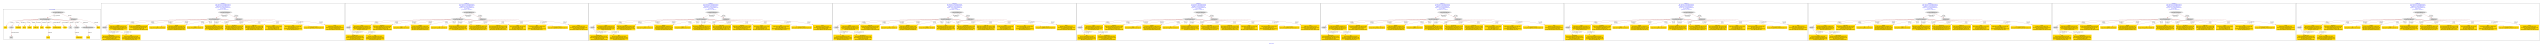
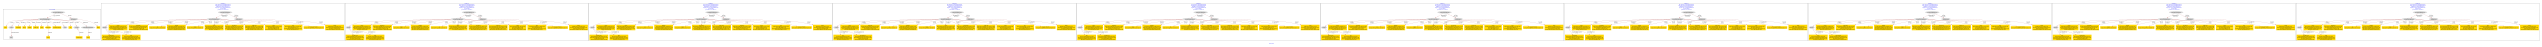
(65, 28) -> (65, 28)
(70, 28) -> (70, 28)
(75, 32) -> (79, 33)
